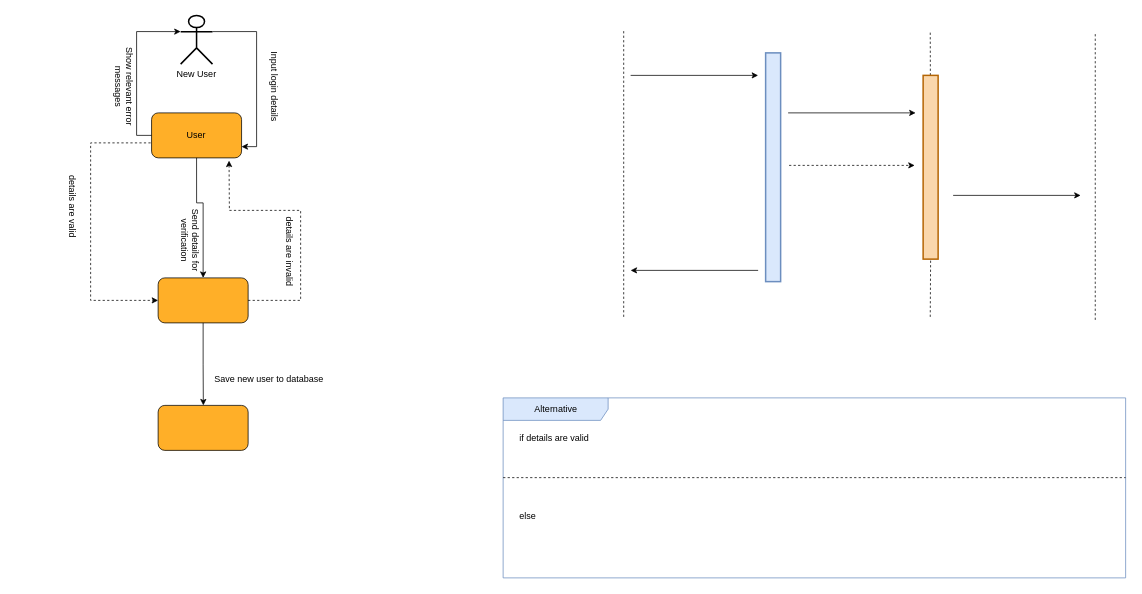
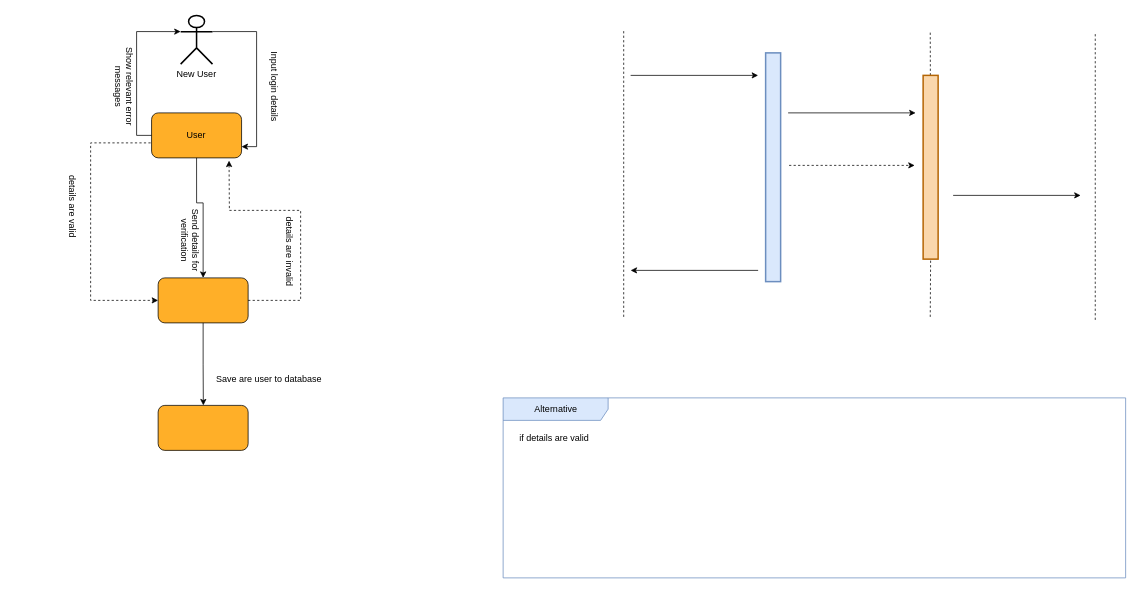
(269, 379) -> (269, 379)
(814, 478) -> none
